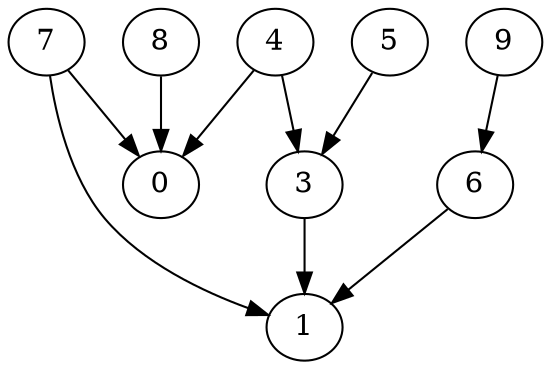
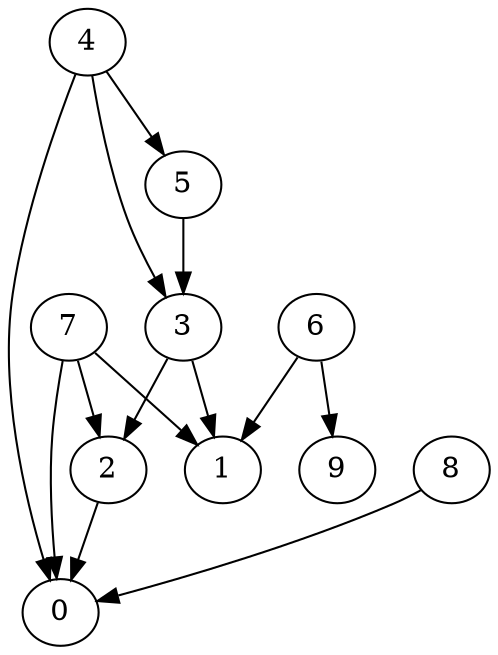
(492, 103) -> (325, 388)
none -> (129, 104)
none -> (108, 470)
